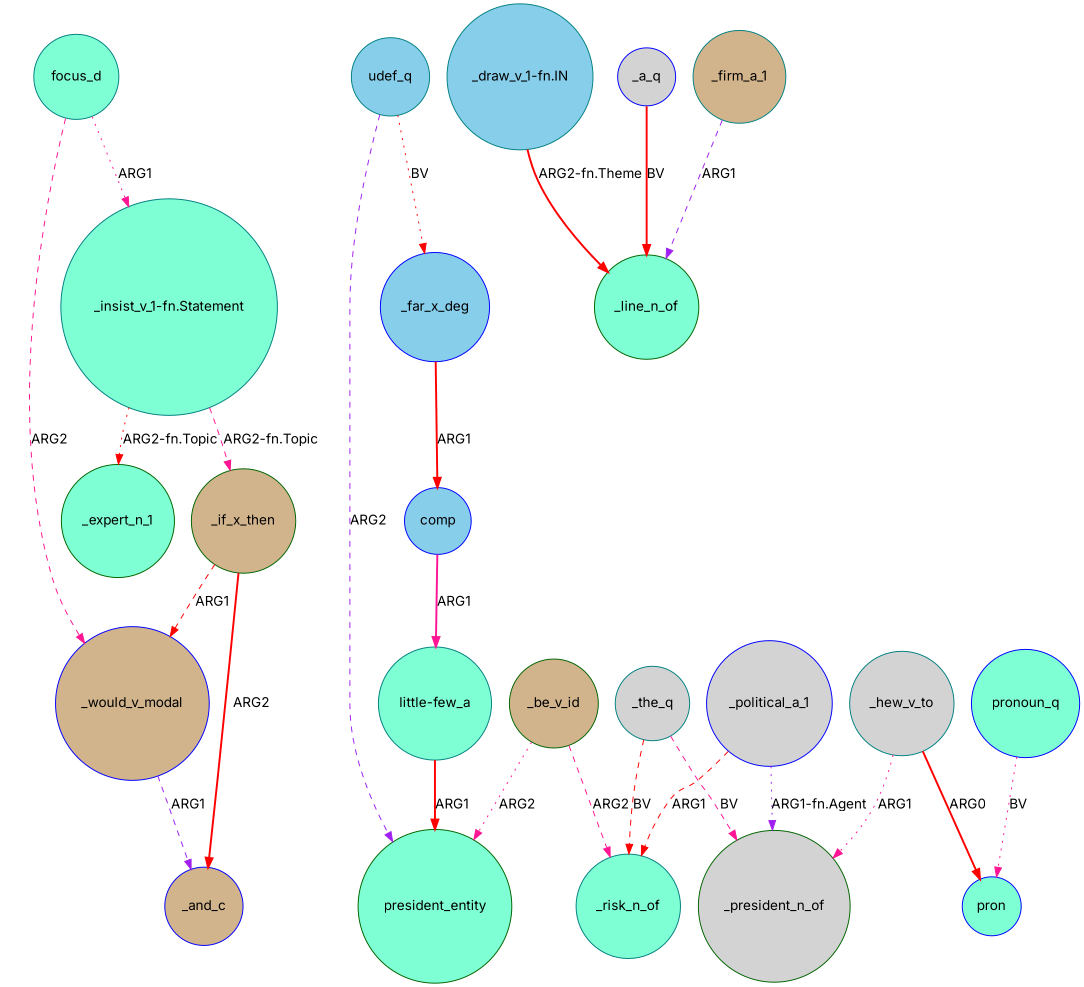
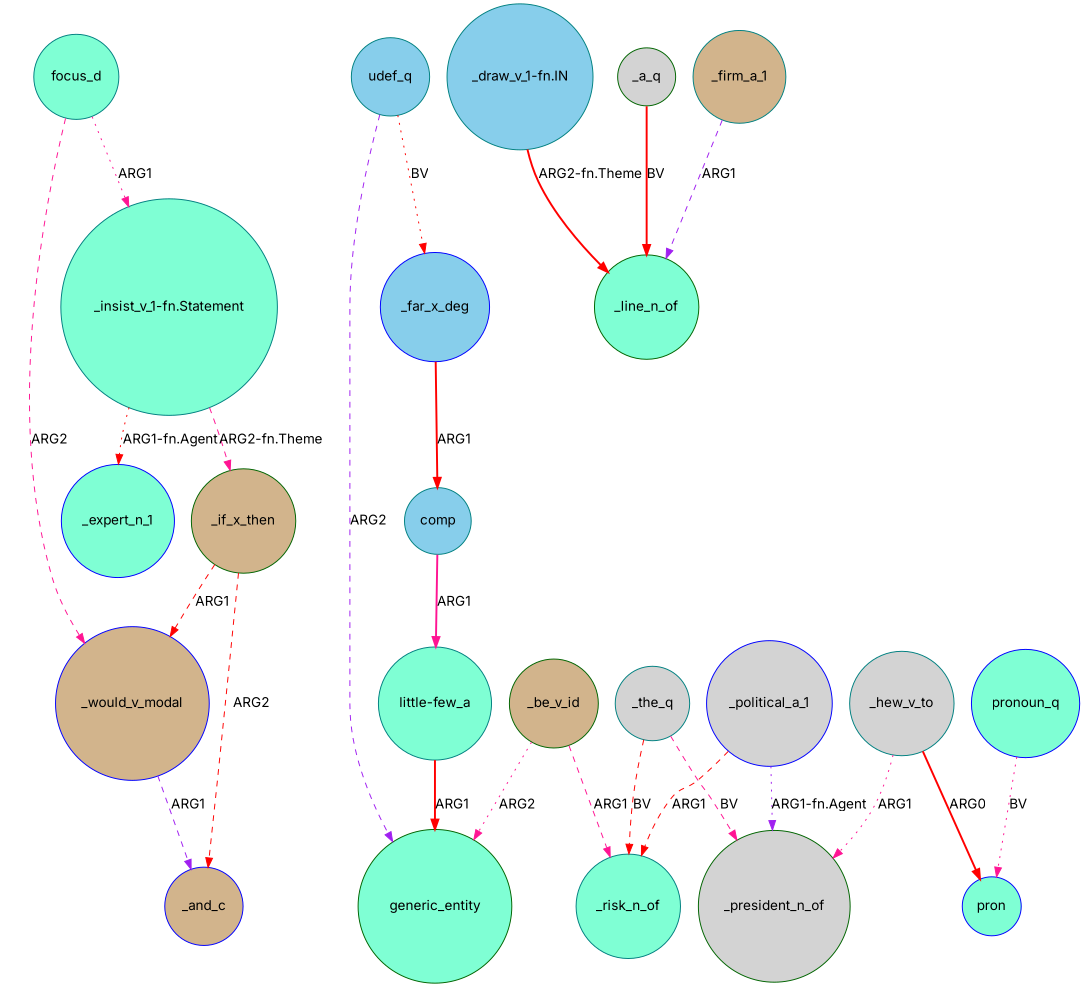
(647, 77) -> (647, 77)
(171, 440) -> (171, 440)
(271, 440) -> (271, 440)
(118, 521) -> (118, 521)
(438, 521) -> (438, 521)
(224, 715) -> (224, 715)
(611, 805) -> (611, 805)
(435, 906) -> (435, 906)
